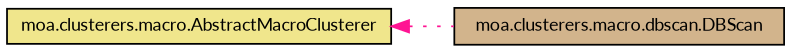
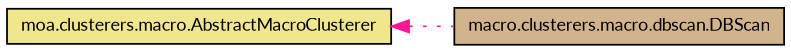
(619, 26) -> (619, 26)
